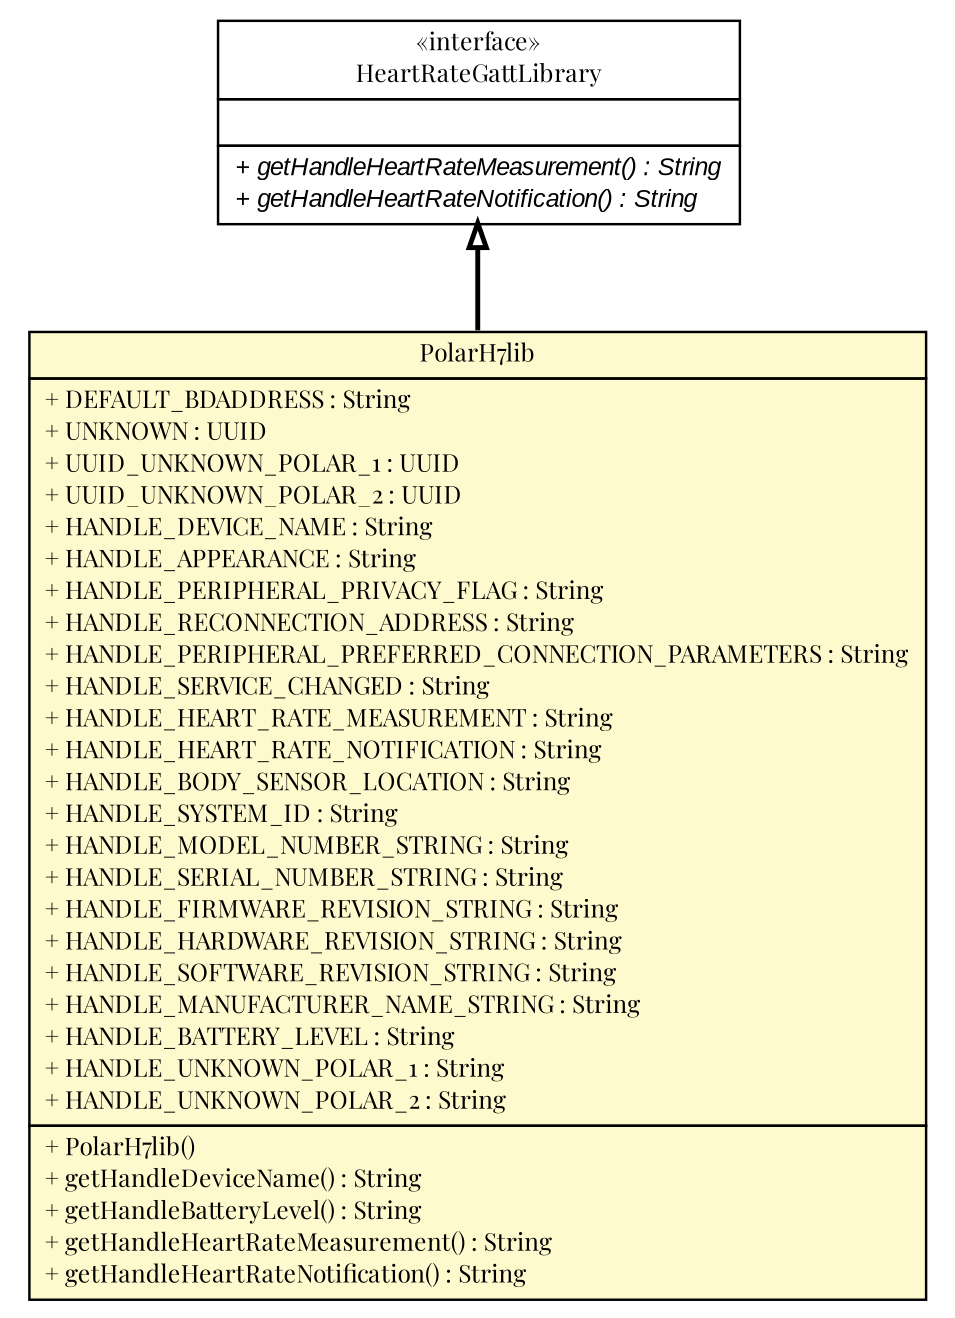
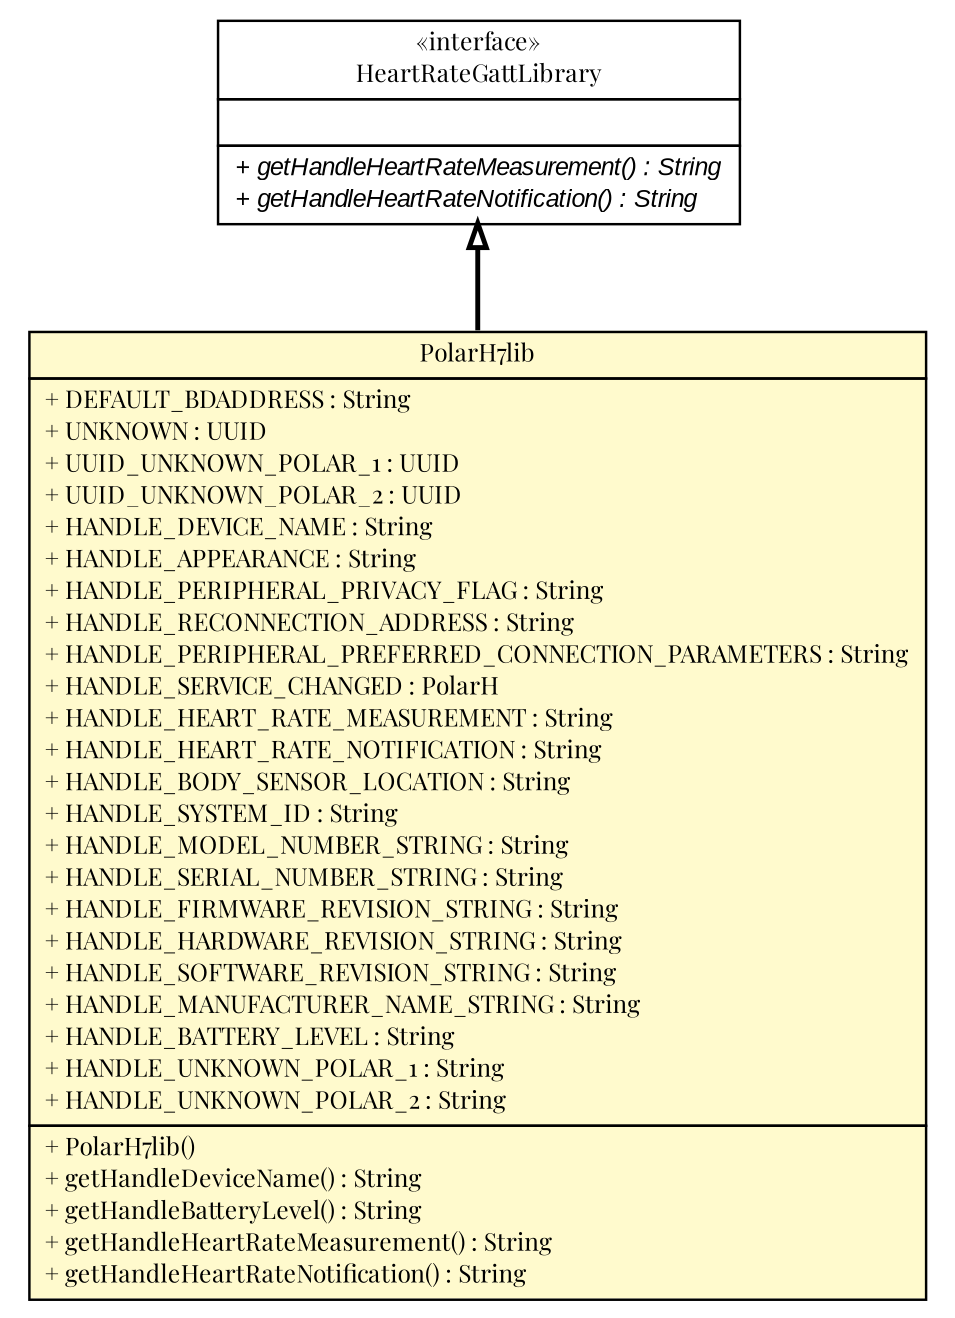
(268, 687) -> (272, 687)
